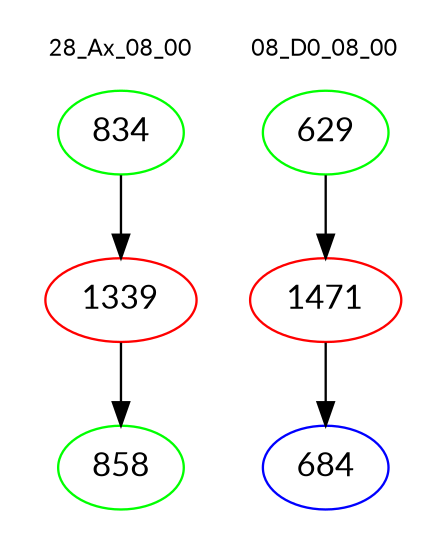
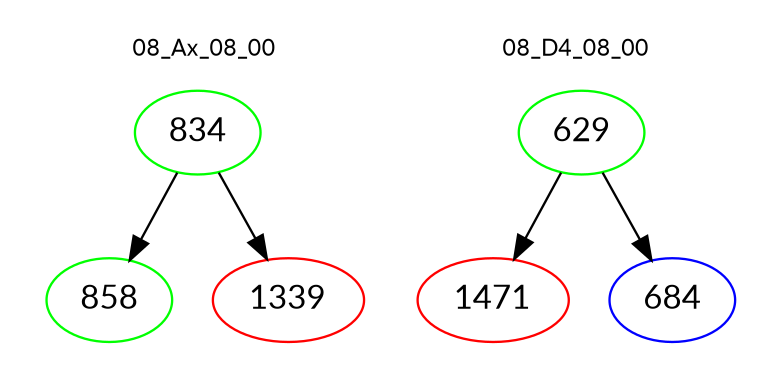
(121, 50) -> (205, 50)
(326, 50) -> (577, 50)
(121, 372) -> (159, 206)
(326, 372) -> (621, 206)
